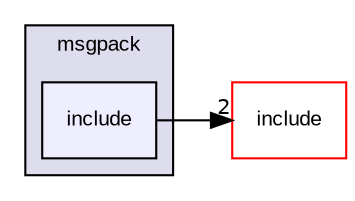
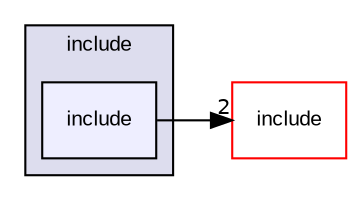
(99, 45) -> (99, 45)
